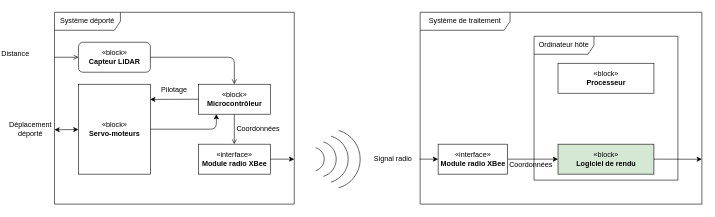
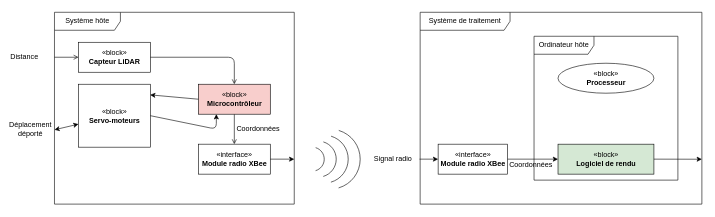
(87, 21) -> (87, 21)
(15, 54) -> (24, 57)
(114, 57) -> (114, 57)
(606, 78) -> (606, 78)
(174, 90) -> none
(234, 99) -> (234, 99)
(114, 129) -> (114, 116)
